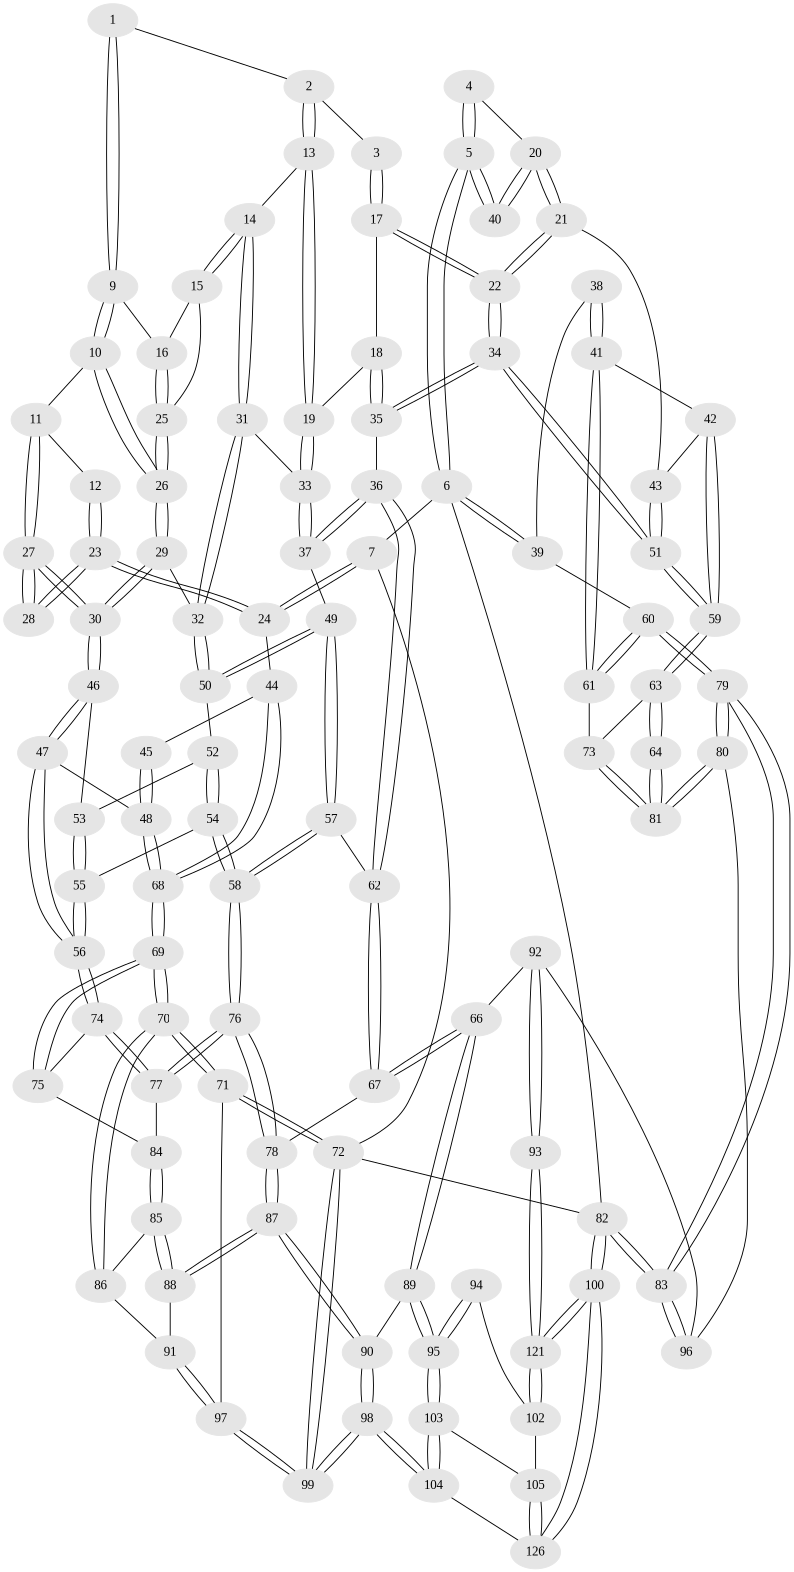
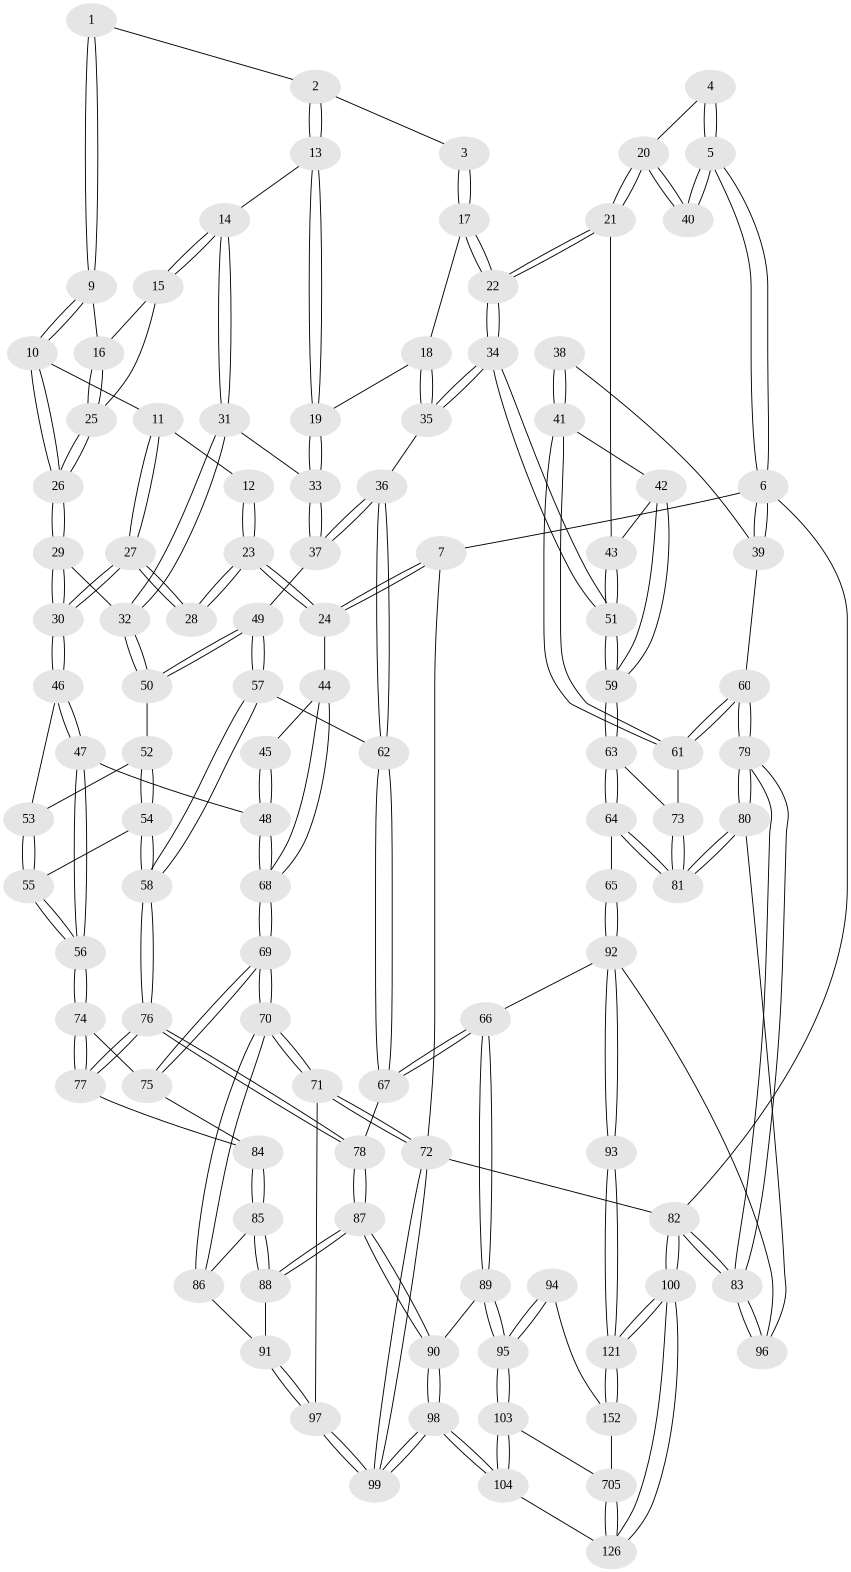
none -> (611, 886)
(536, 1419) -> (611, 1419)
(536, 1486) -> (611, 1486)
